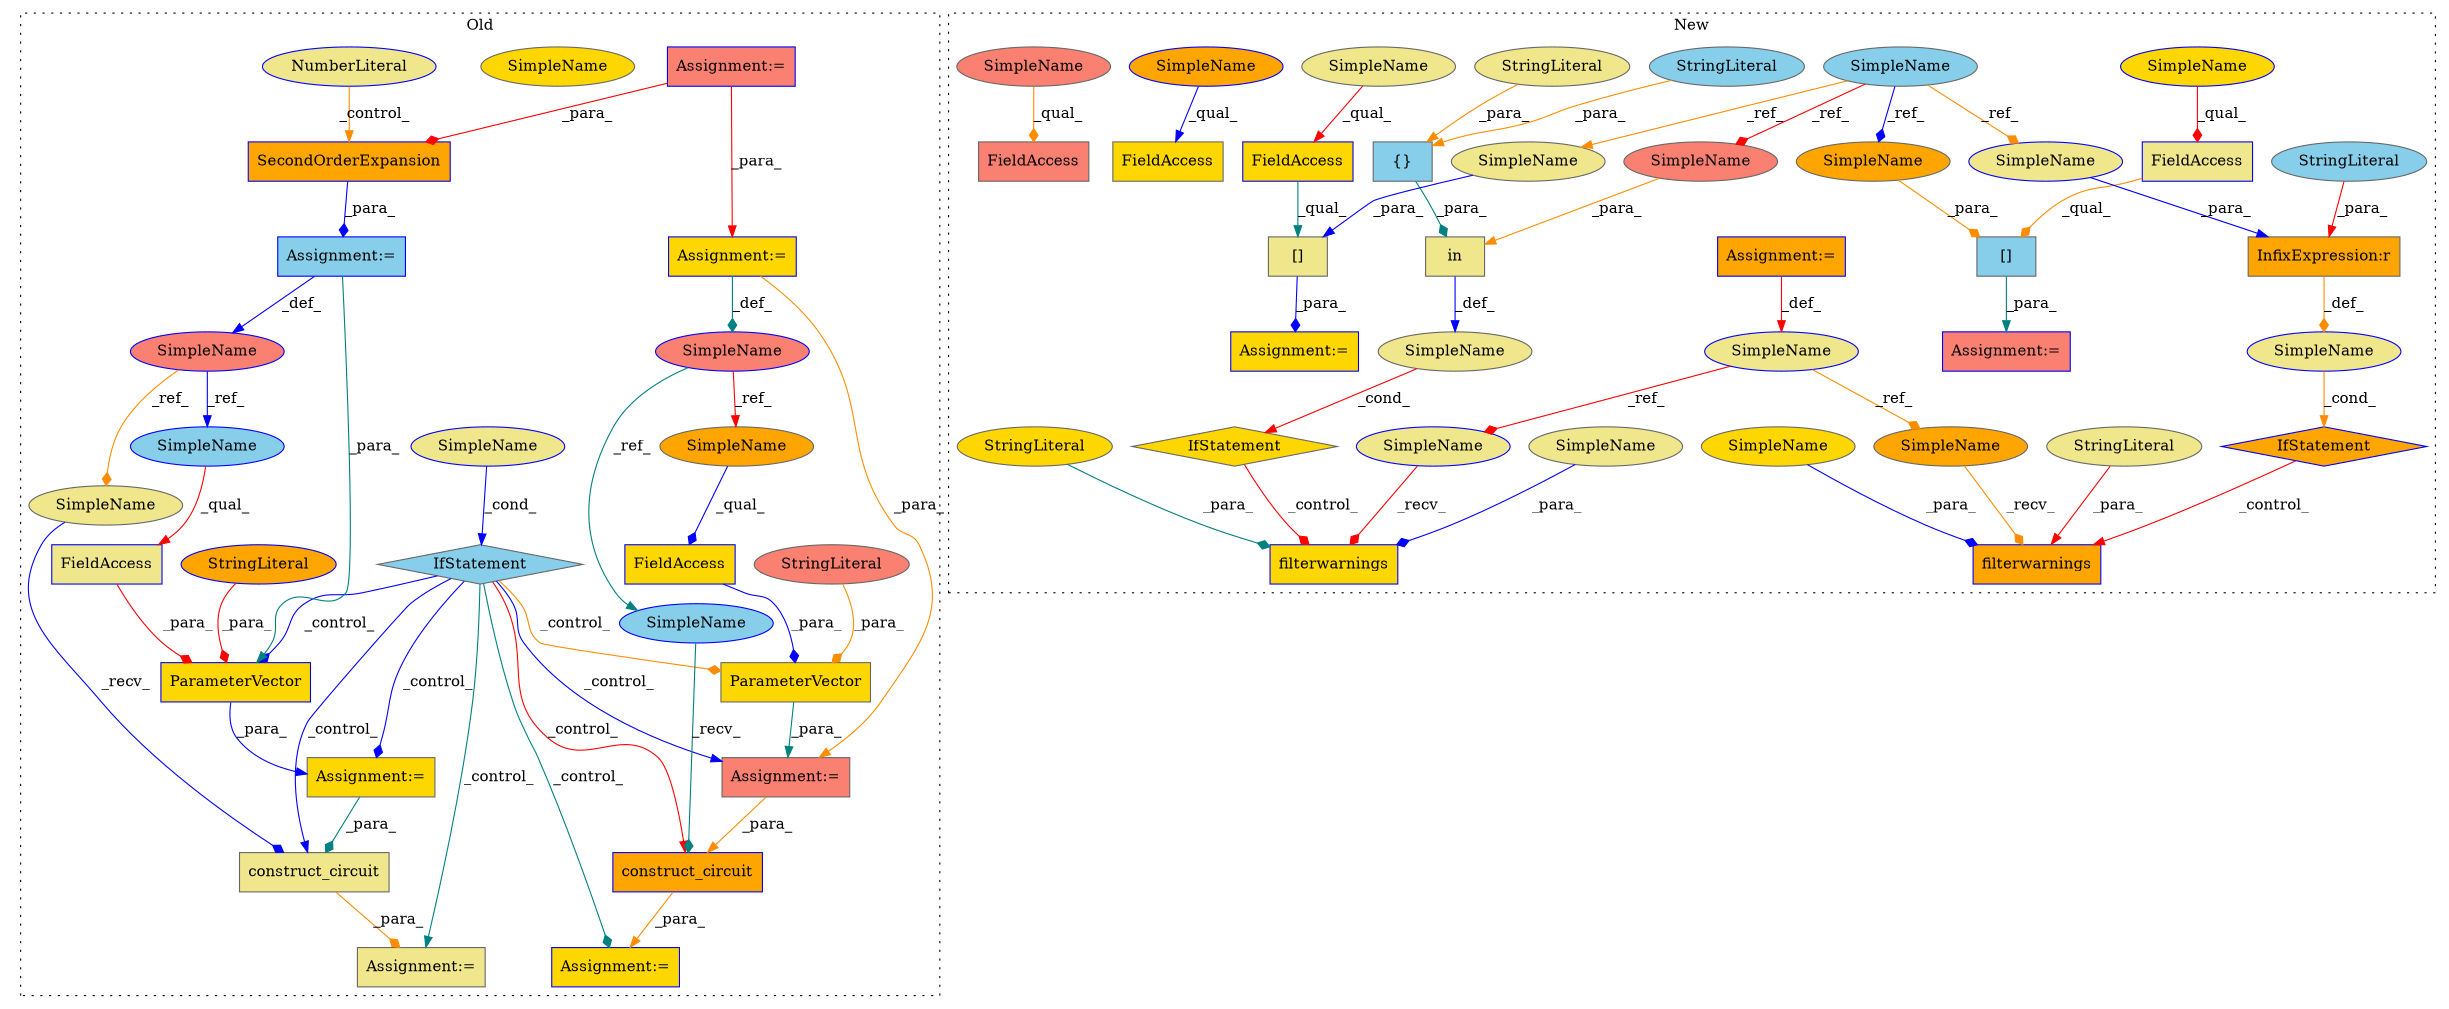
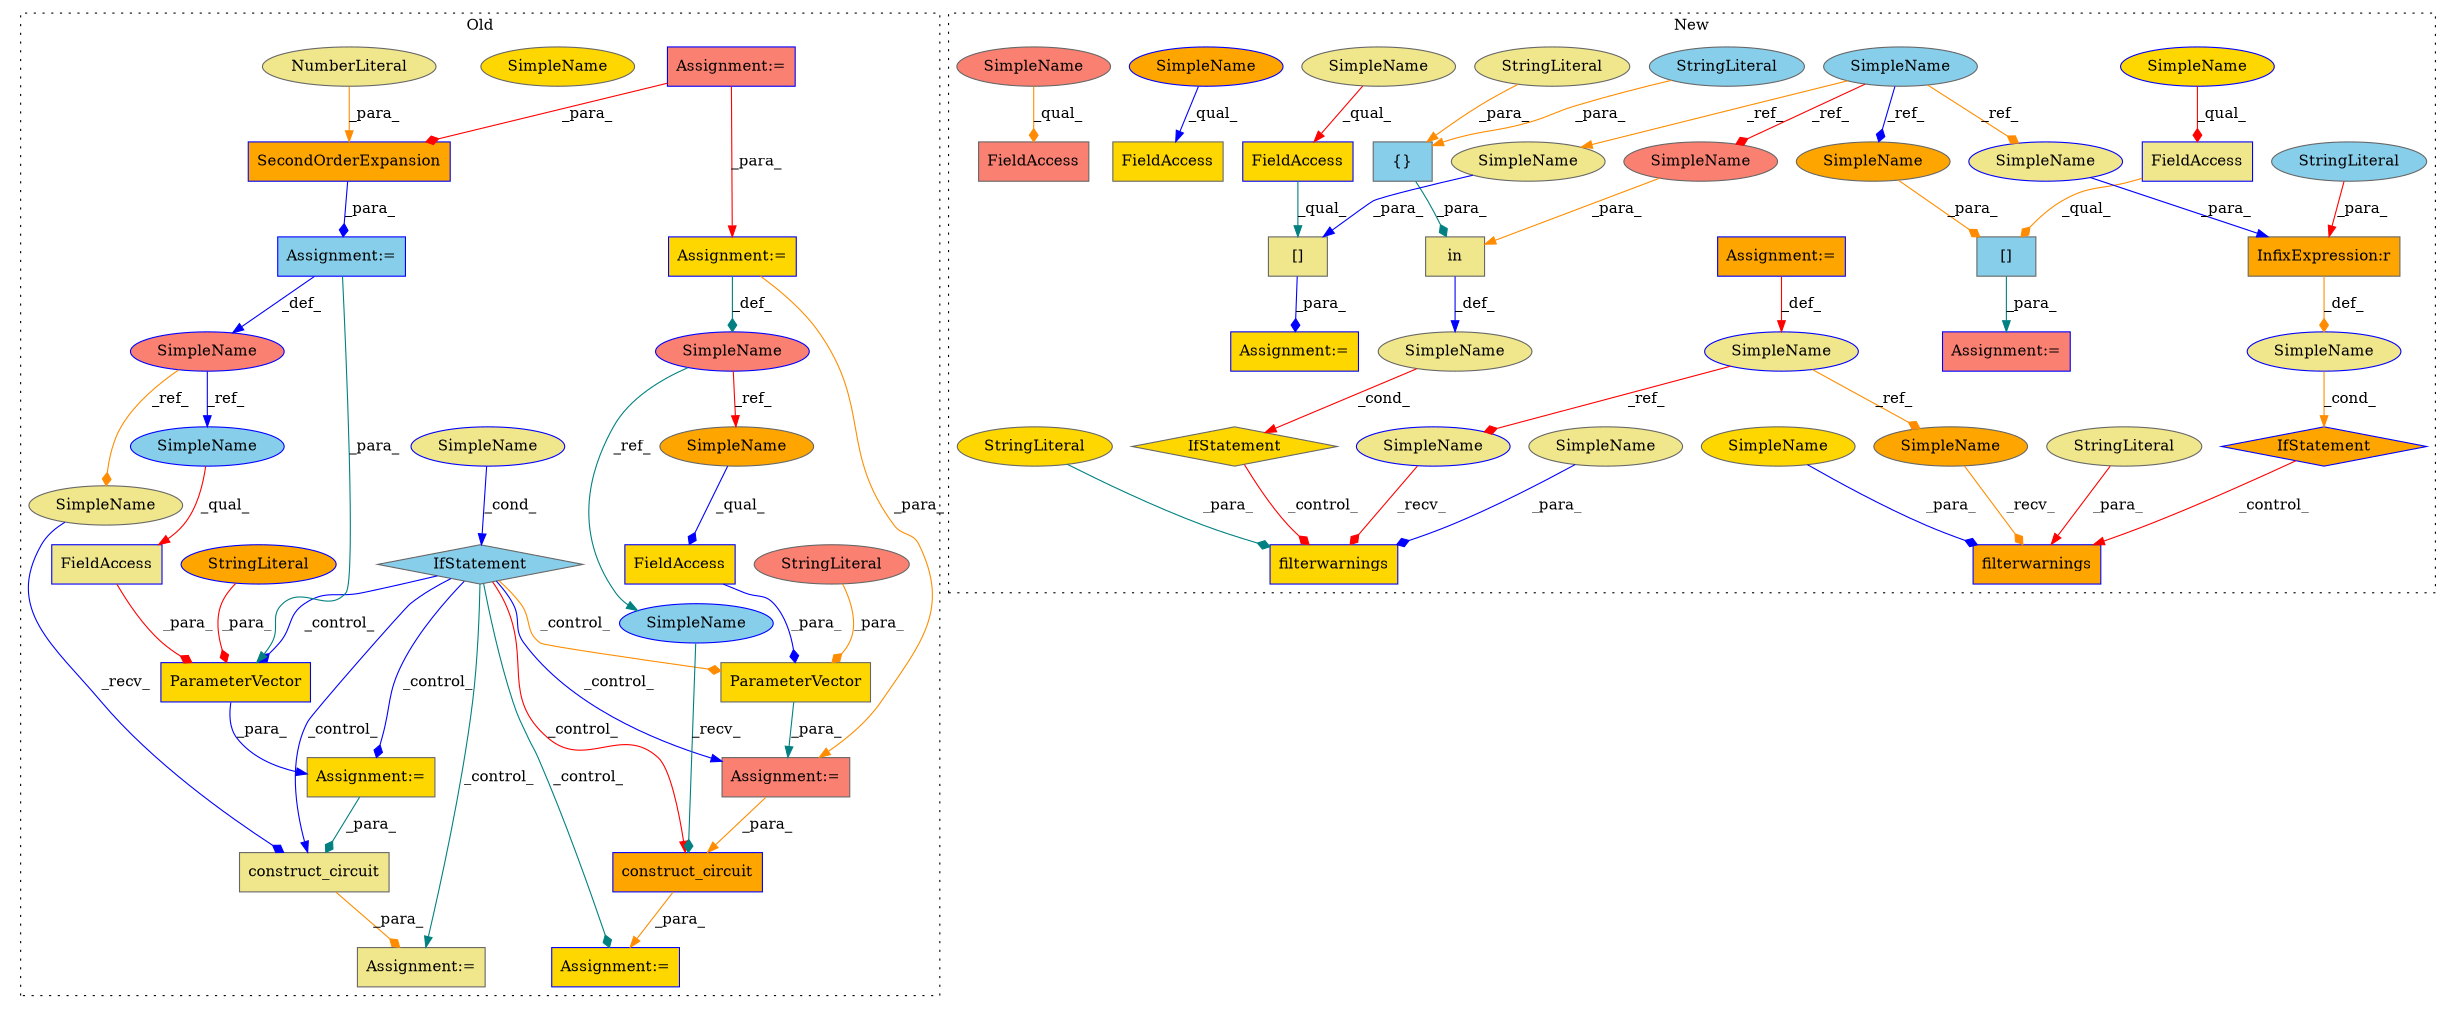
(349, 67) -> (349, 67)
(374, 114) -> (374, 114)
